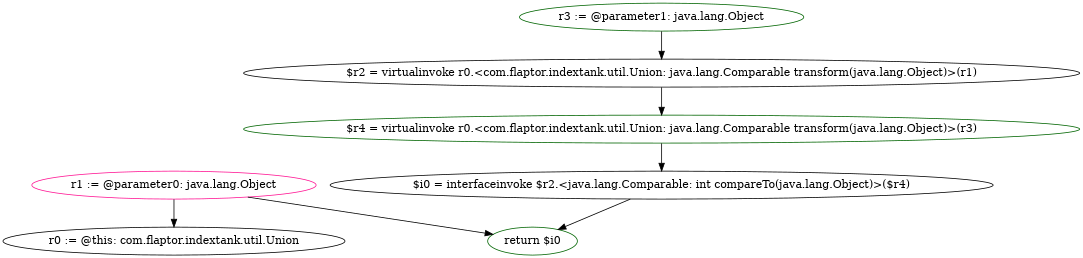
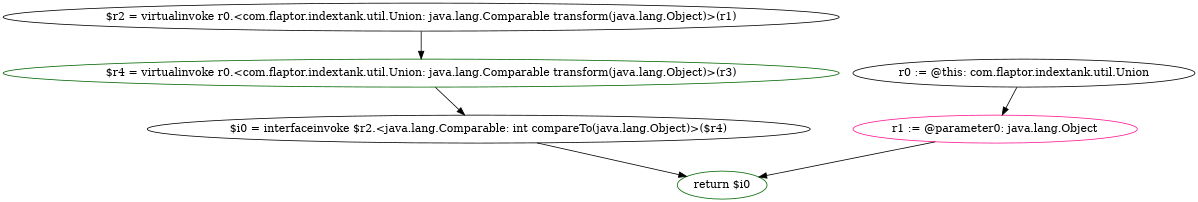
(662, 17) -> none
(174, 209) -> (1011, 98)
